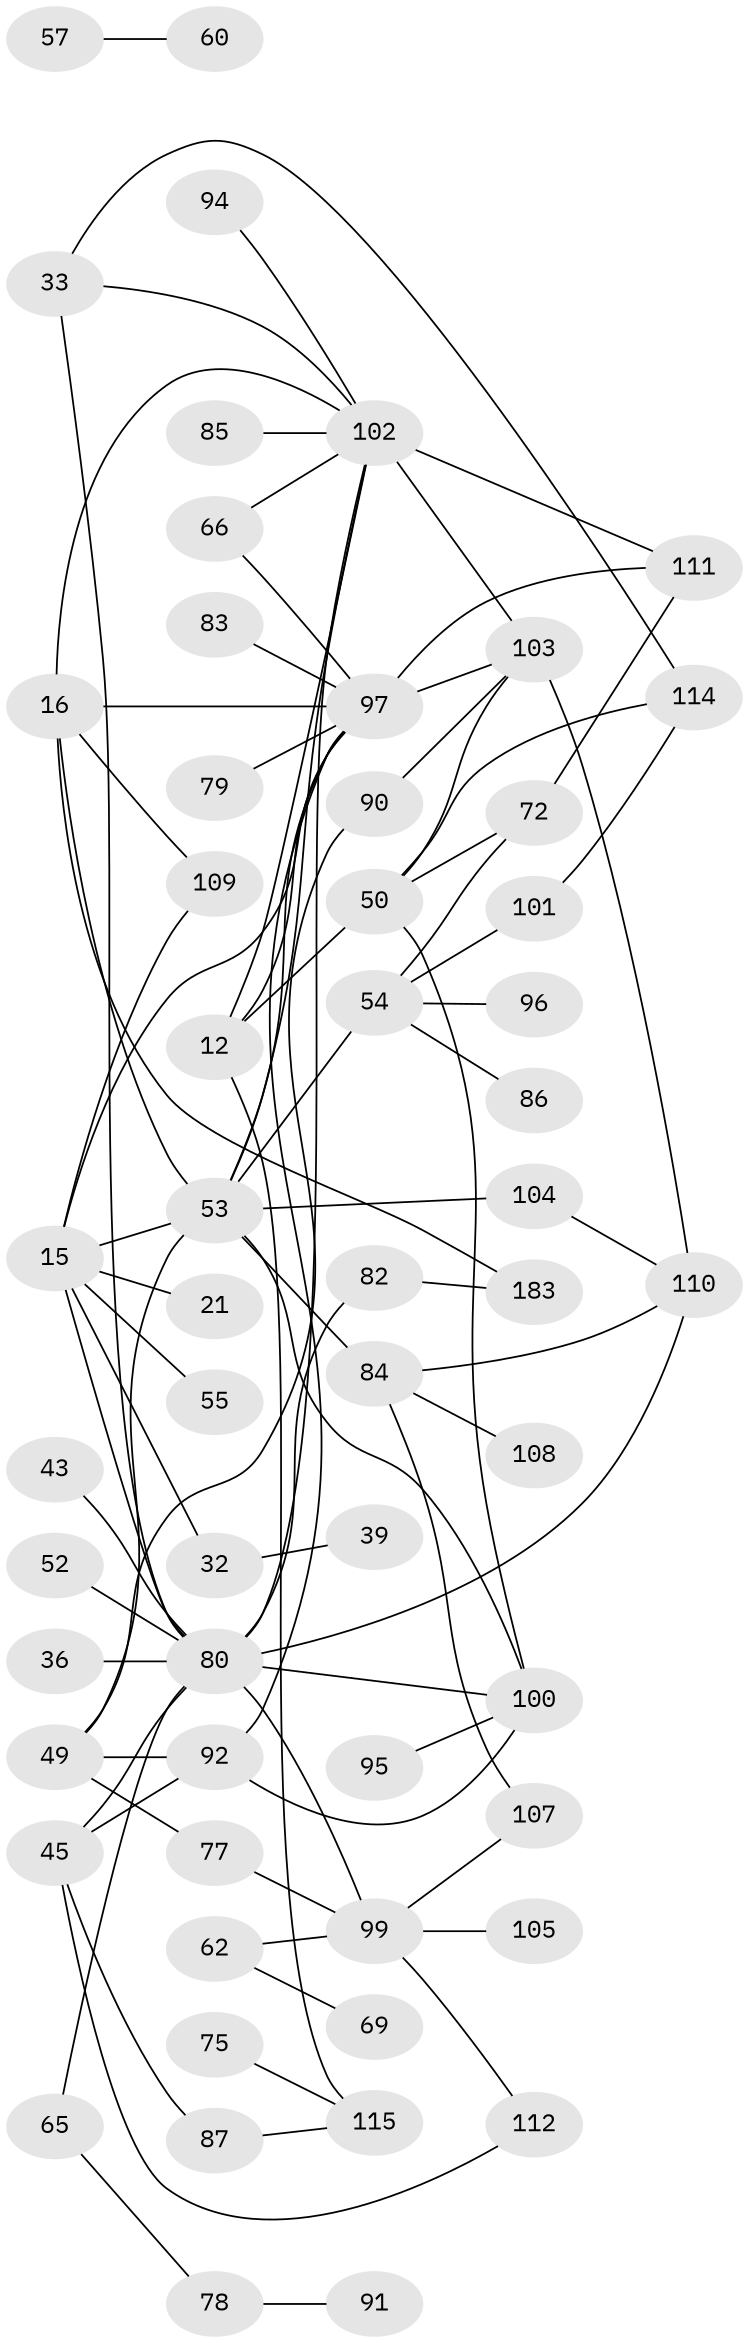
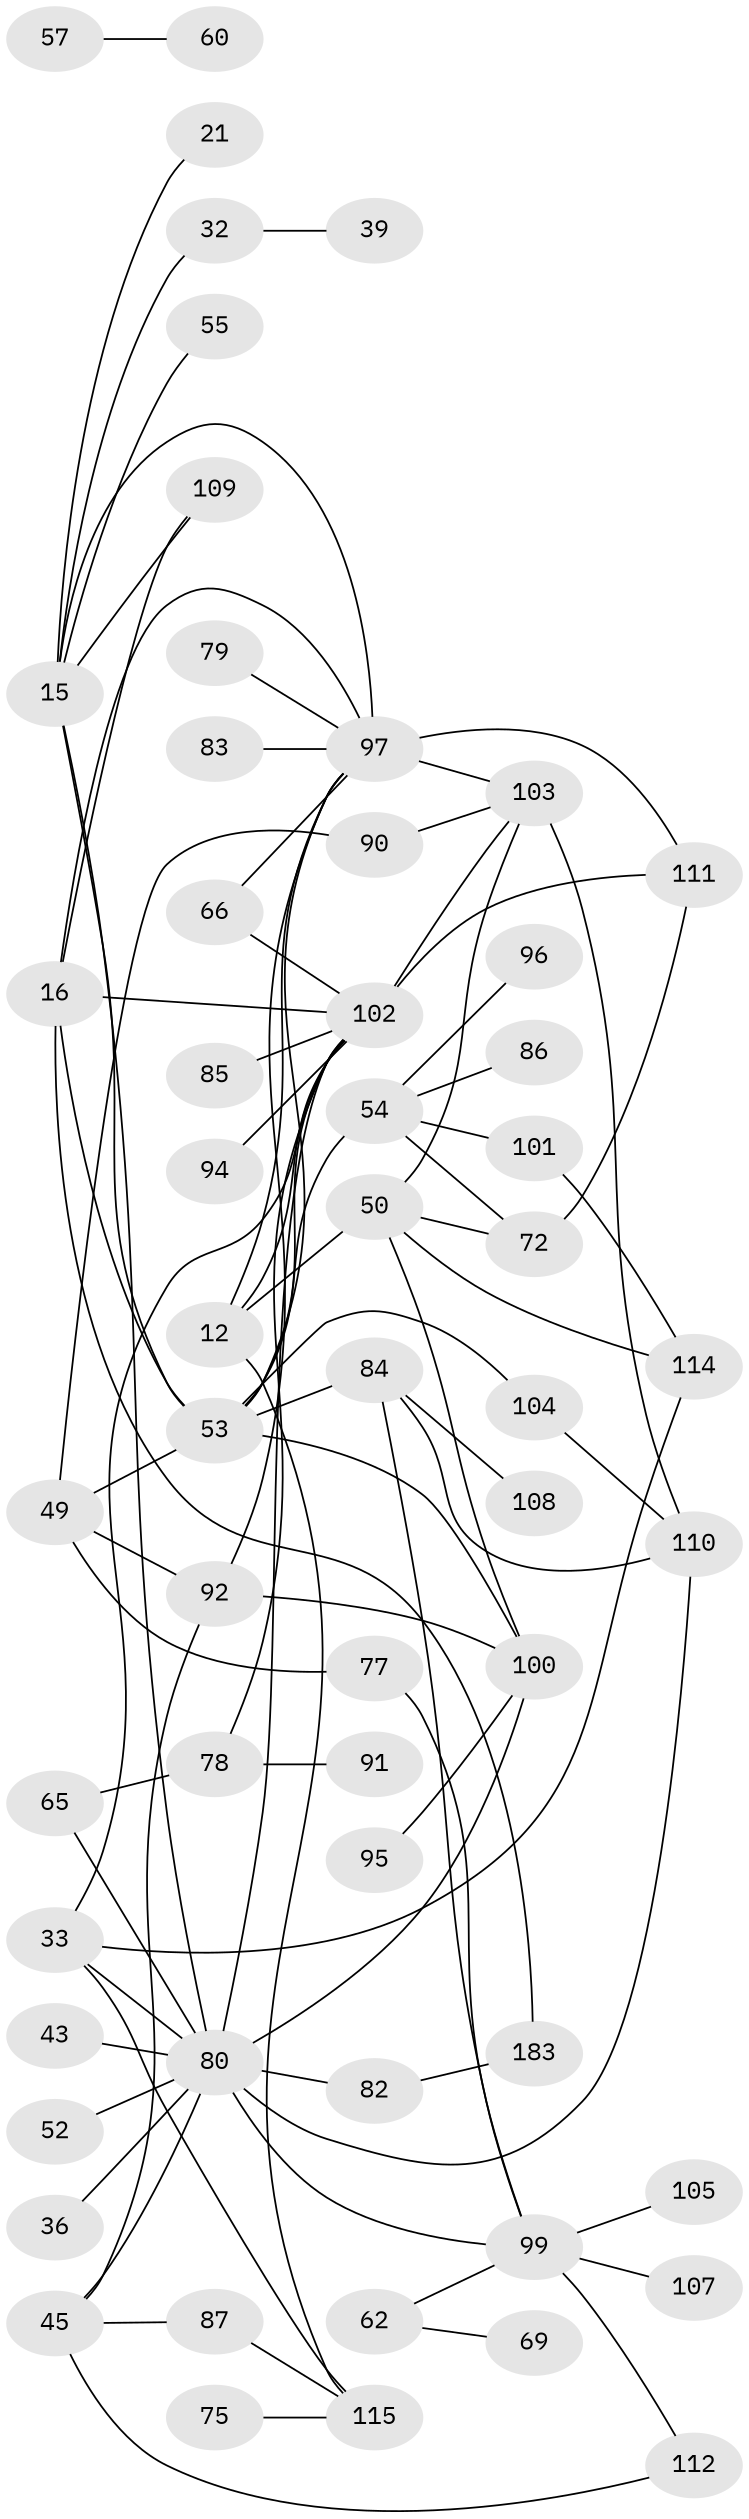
none -> (279, 1384)
(448, 1608) -> (445, 1811)
none -> (208, 2182)
